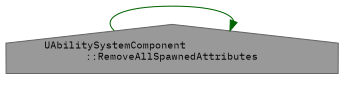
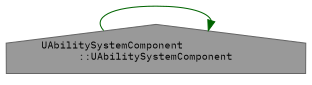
(172, 52) -> (156, 52)
